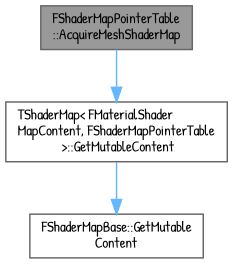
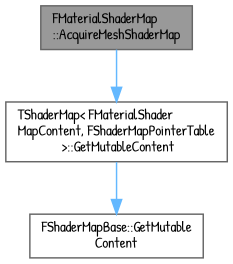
(117, 28) -> (117, 28)
